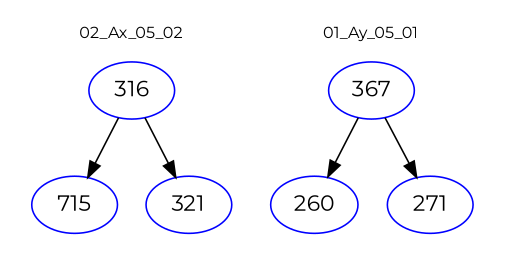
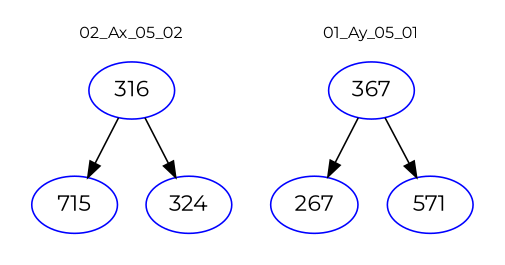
(189, 205) -> (189, 205)
(314, 205) -> (314, 205)
(430, 205) -> (430, 205)
